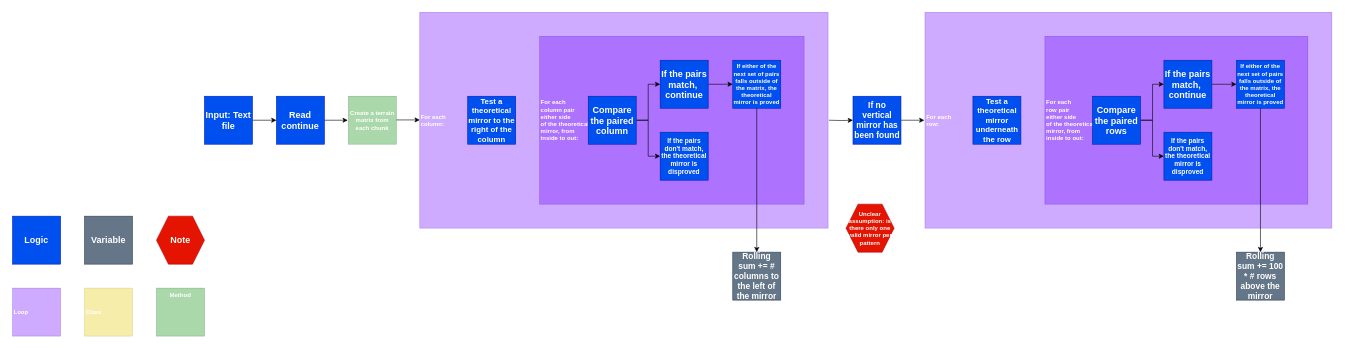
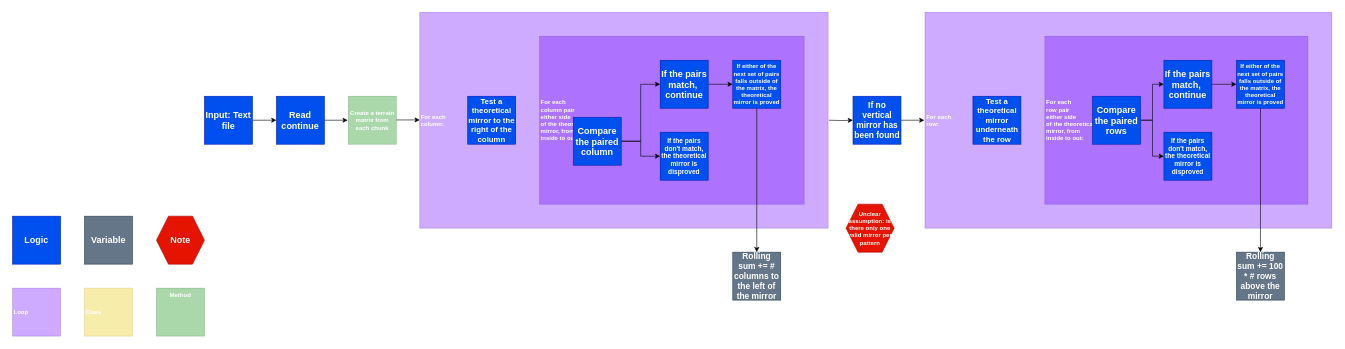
(612, 120) -> (597, 141)
